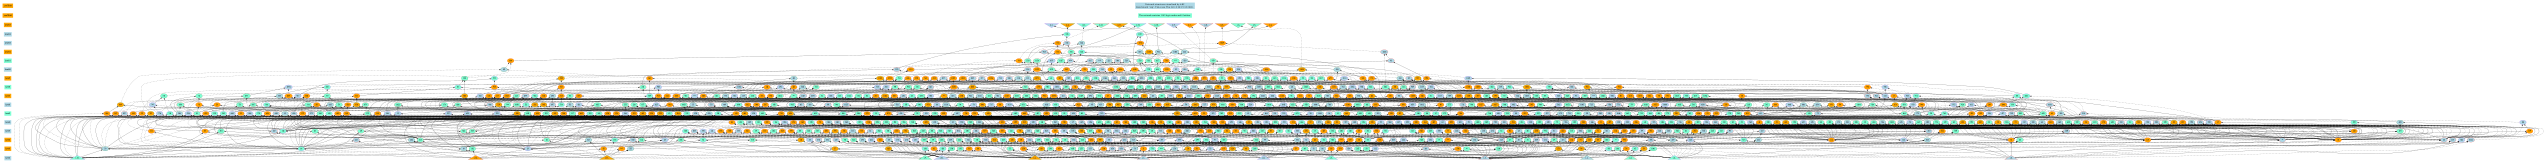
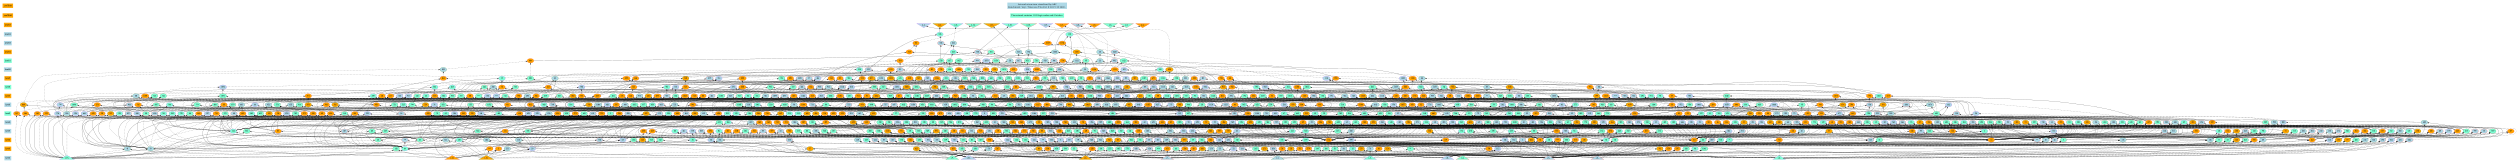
none -> (519, 140)
